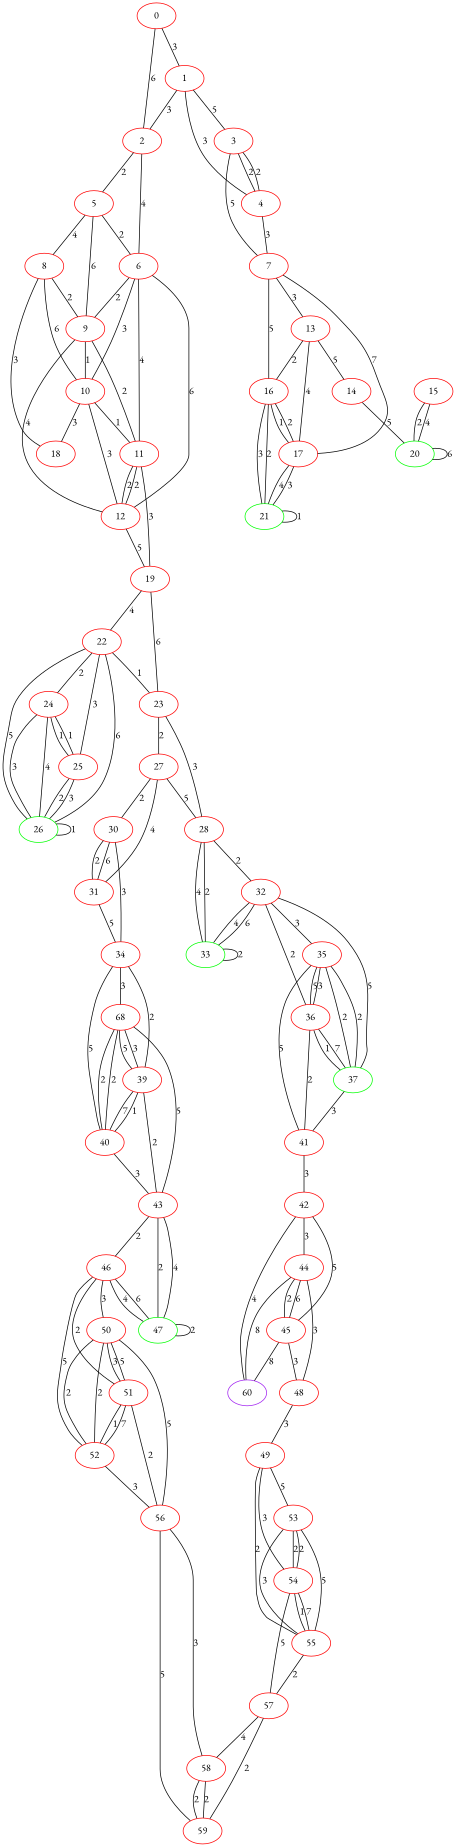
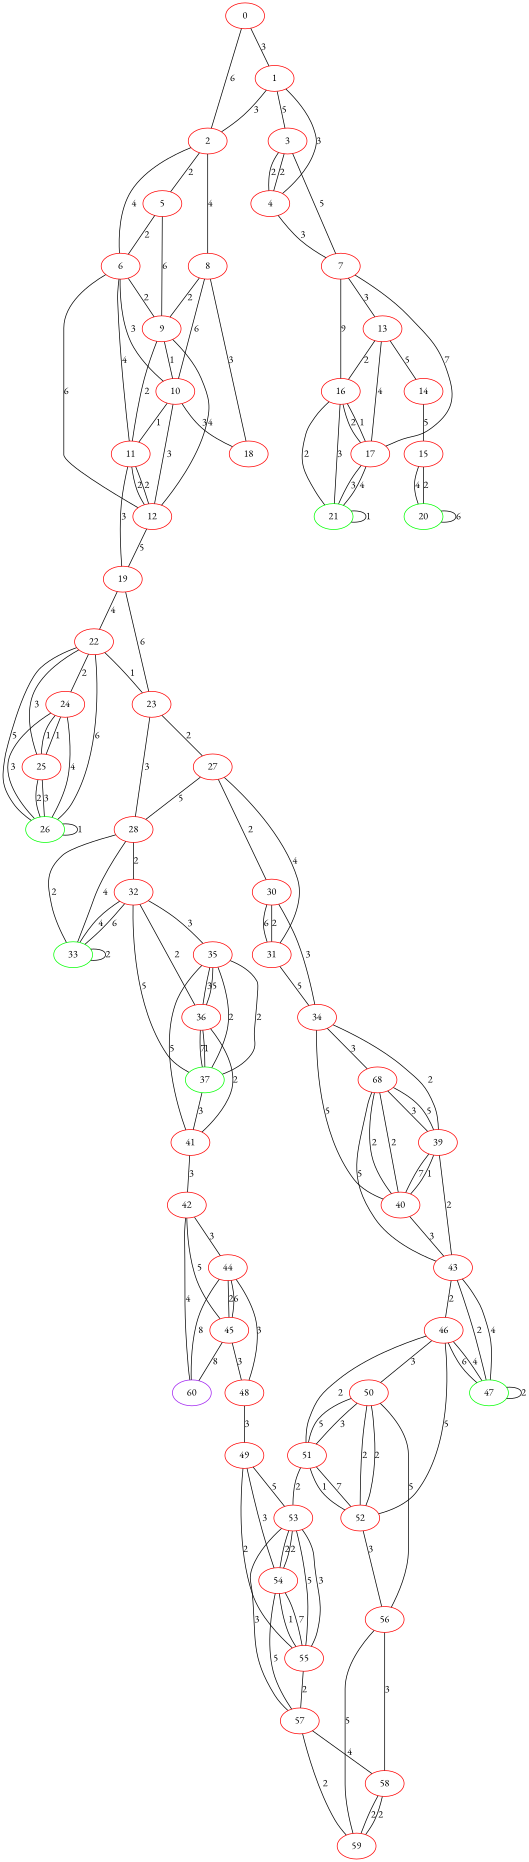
(69, 235) -> (208, 204)
(271, 329) -> (343, 329)
(380, 420) -> (424, 423)
(144, 1455) -> (295, 1486)
none -> (254, 1619)
